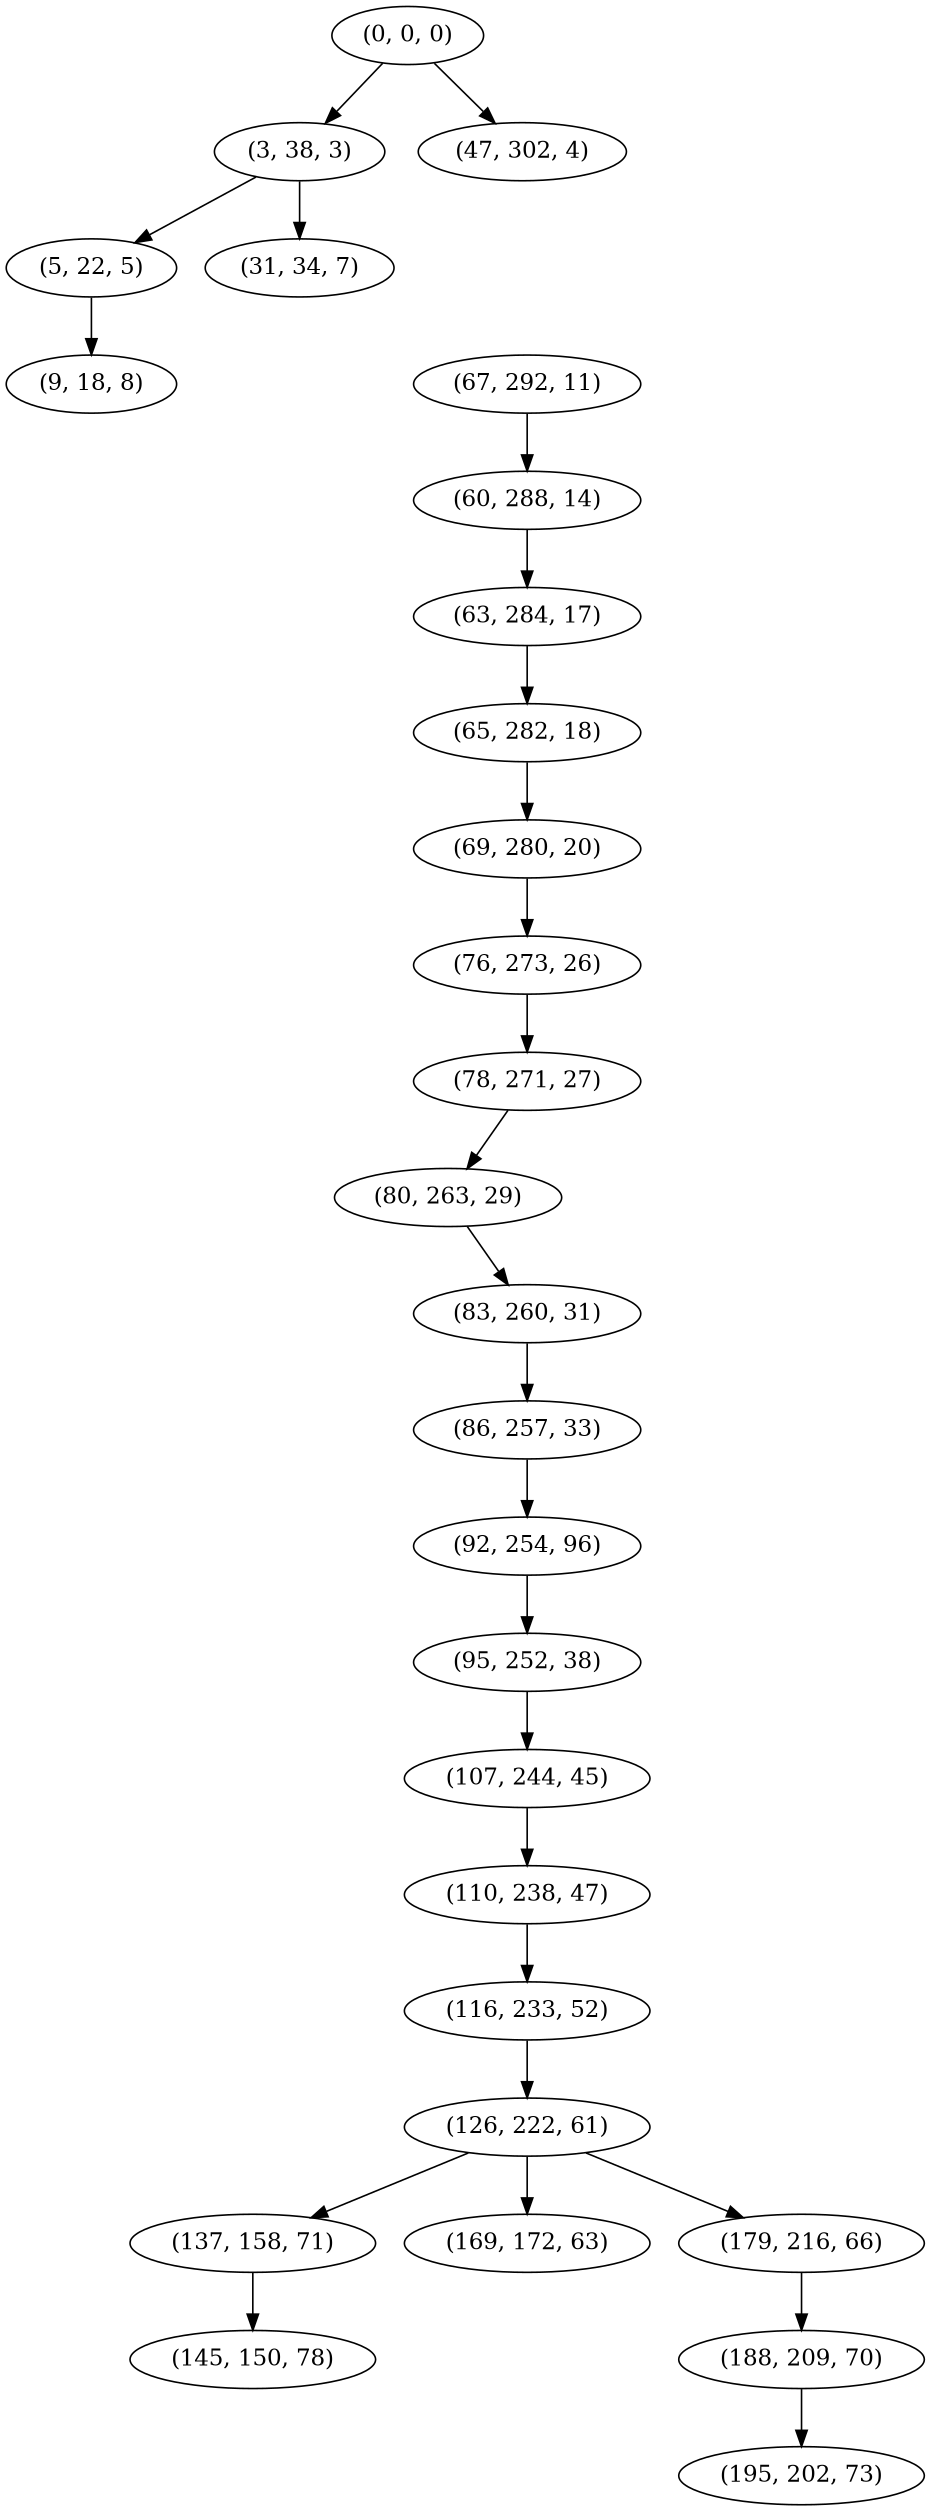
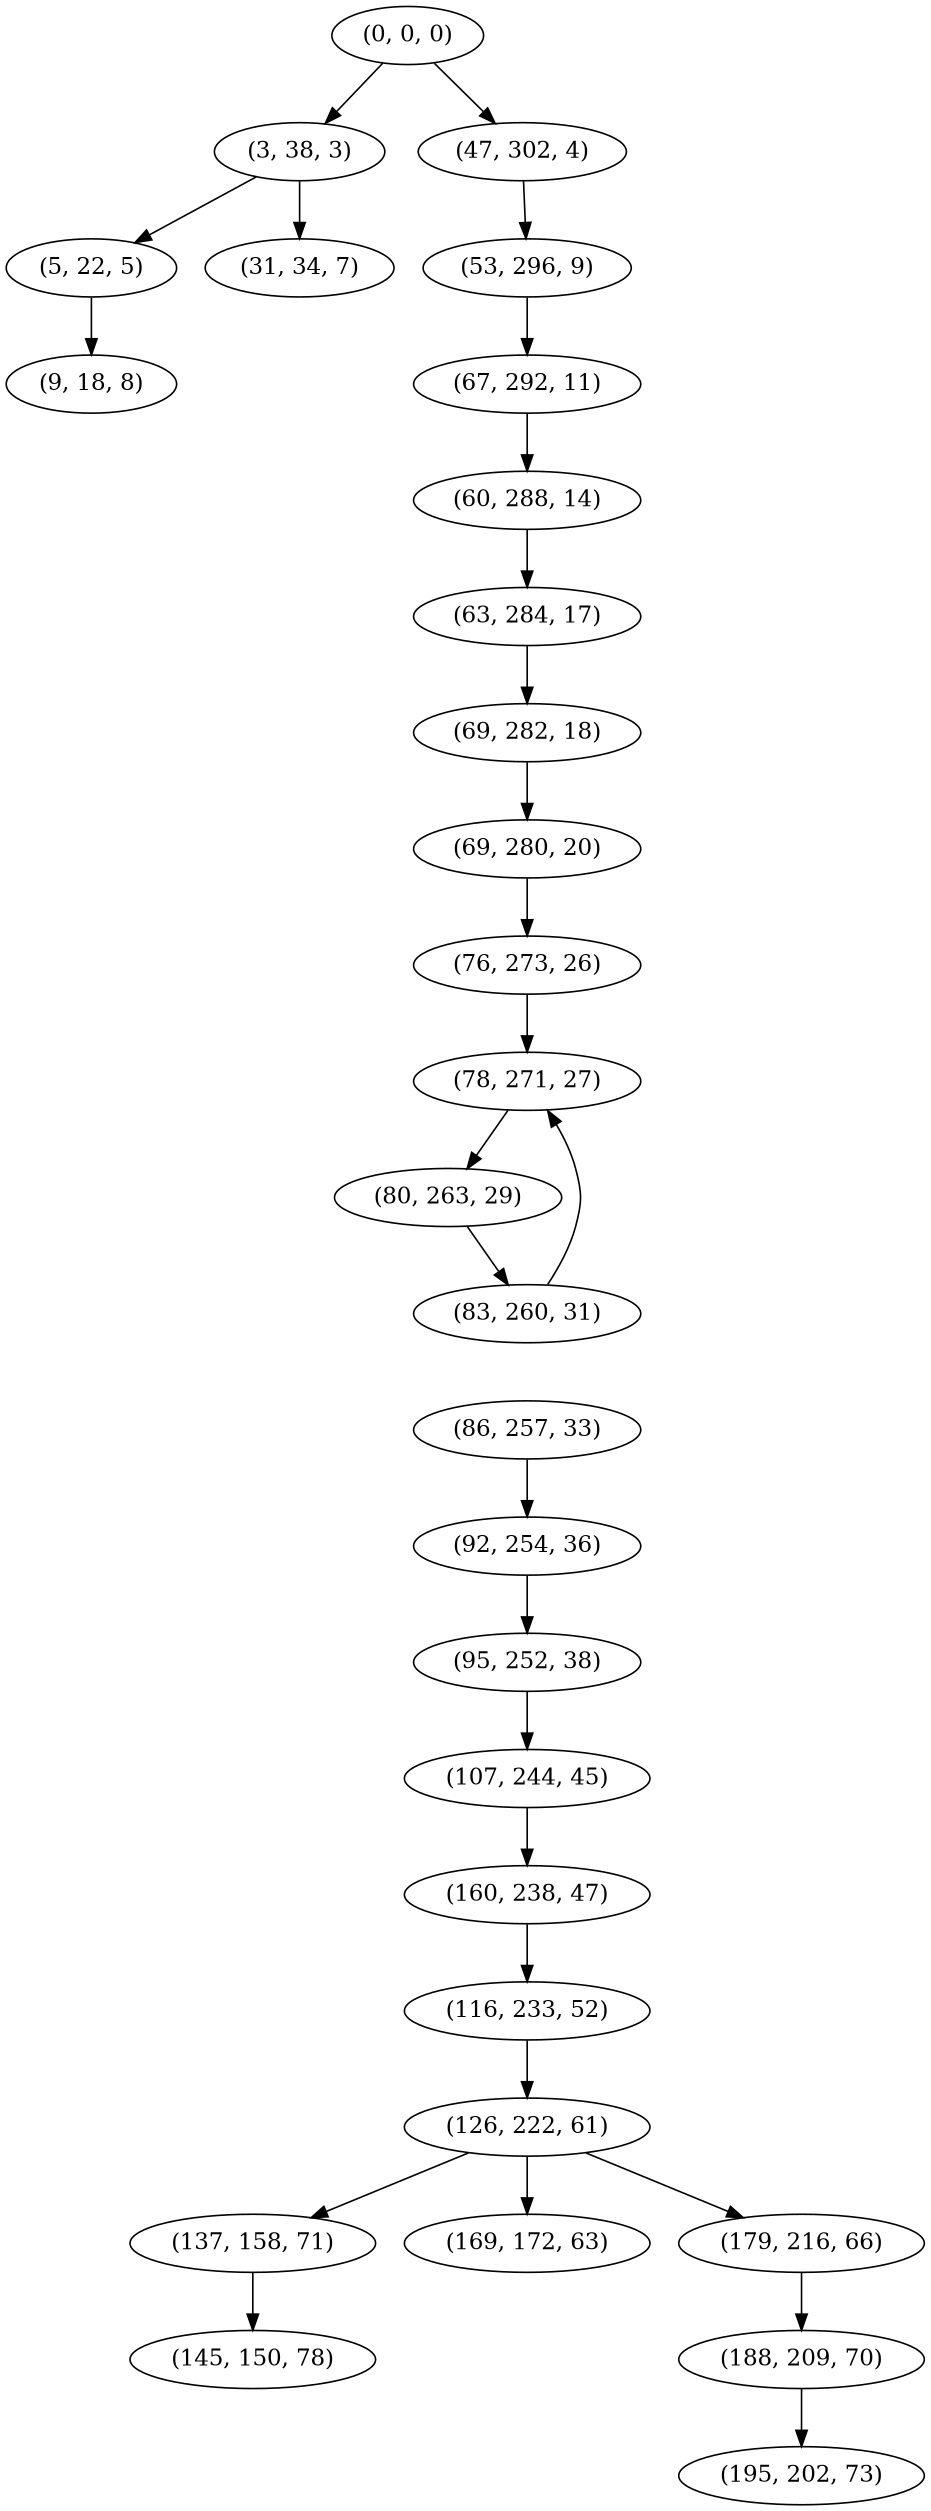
none -> (527, 268)
(527, 733) -> (527, 733)
(527, 1364) -> (580, 1206)
(527, 1546) -> (527, 1546)
(527, 1895) -> (527, 1895)
